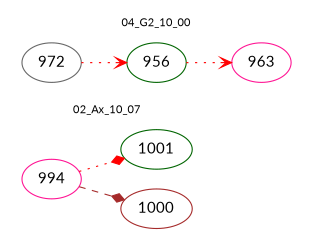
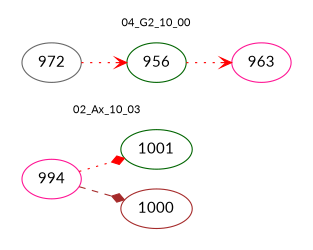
(107, 110) -> (107, 110)
